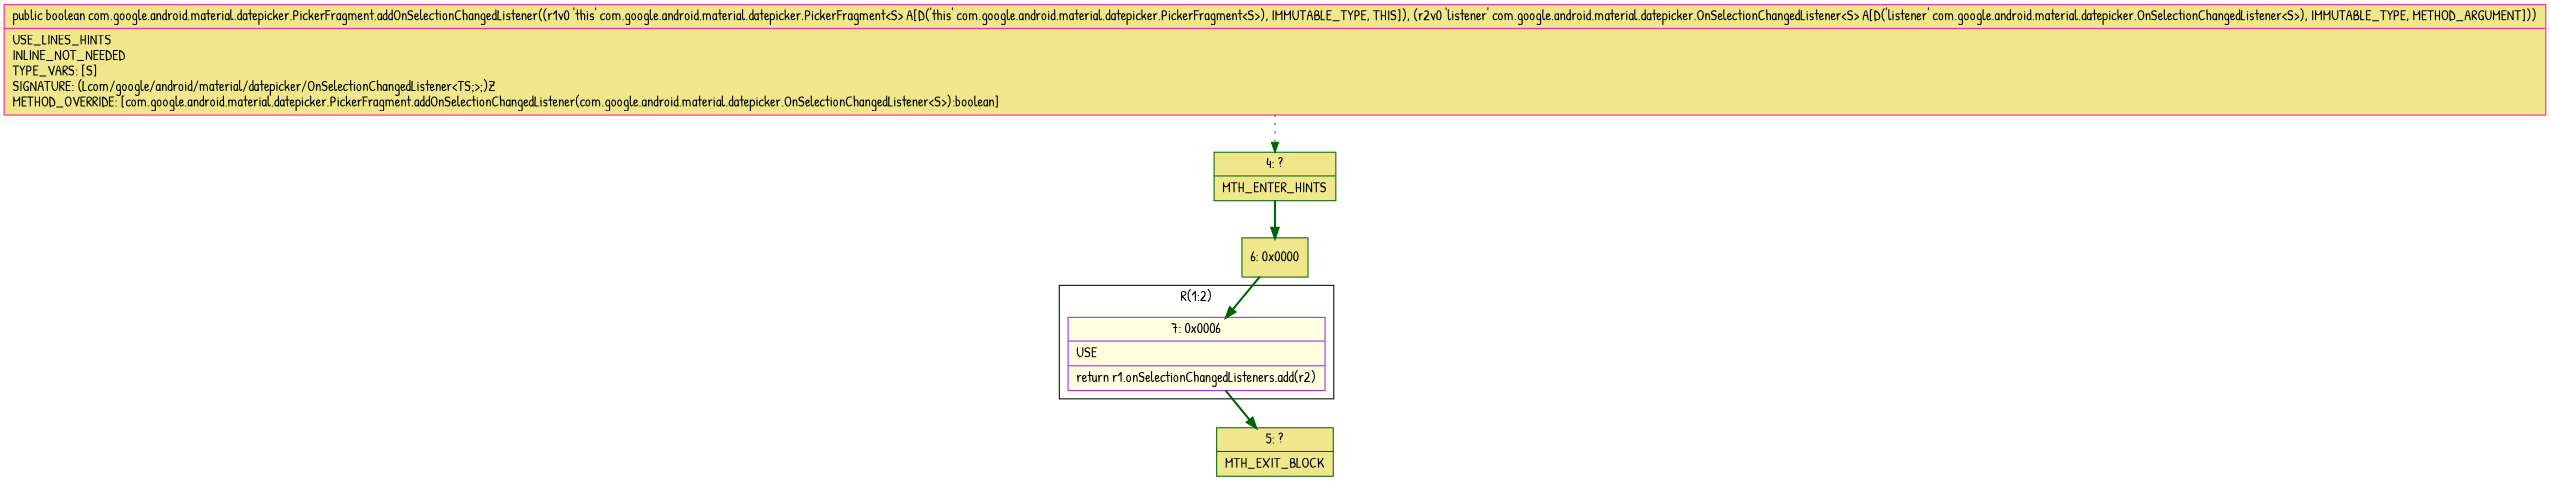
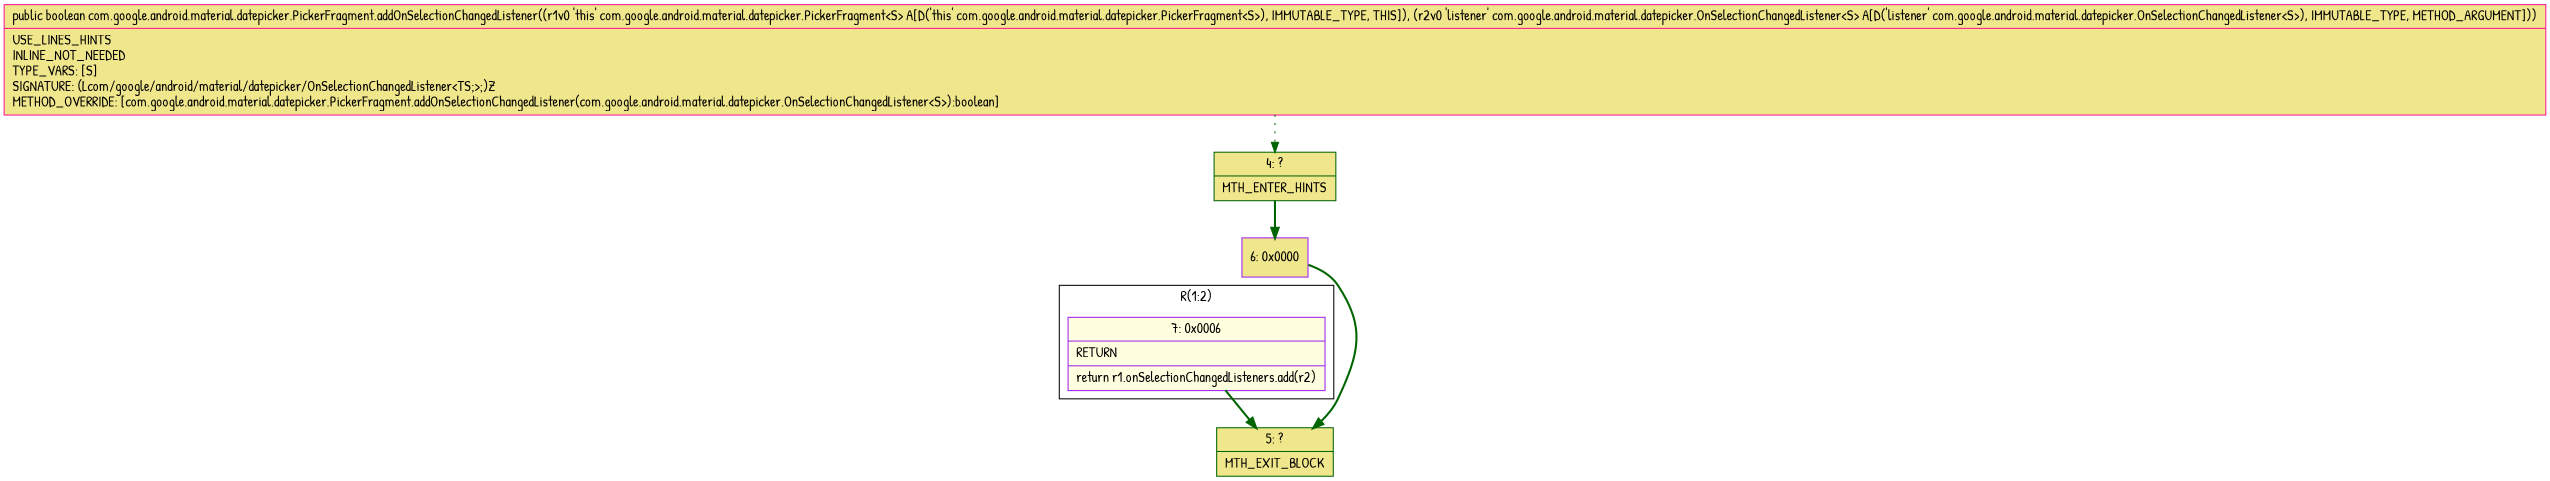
(1275, 257) -> (1275, 257)
(1246, 293) -> (1356, 337)
(1087, 353) -> (1097, 353)
